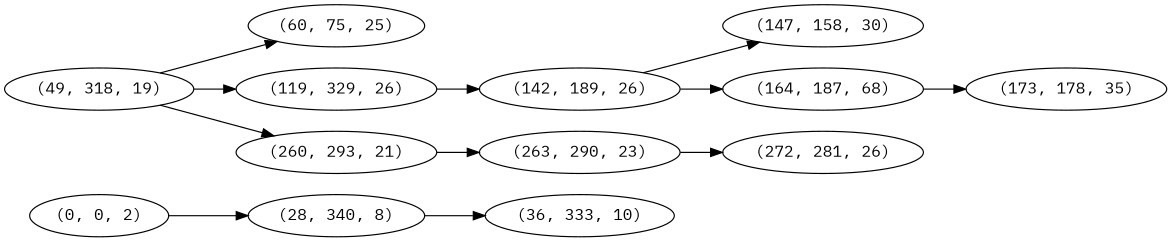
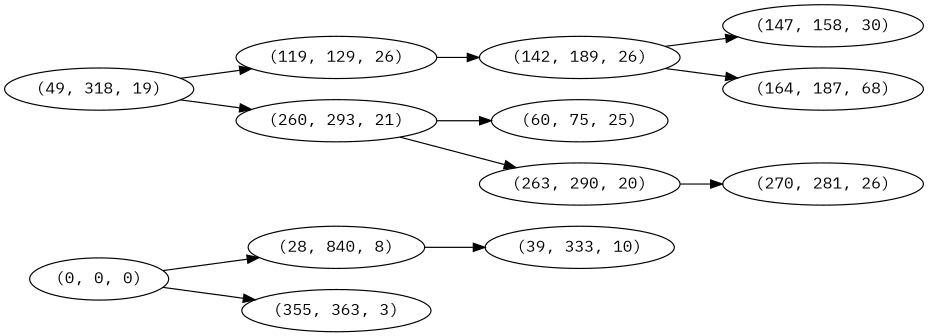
(213, 59) -> (458, 121)
(336, 89) -> (336, 57)
(1066, 89) -> none
(580, 152) -> (580, 184)
(823, 152) -> (823, 184)
(99, 216) -> (99, 279)
(336, 216) -> (336, 247)
(580, 216) -> (580, 247)
none -> (336, 311)
